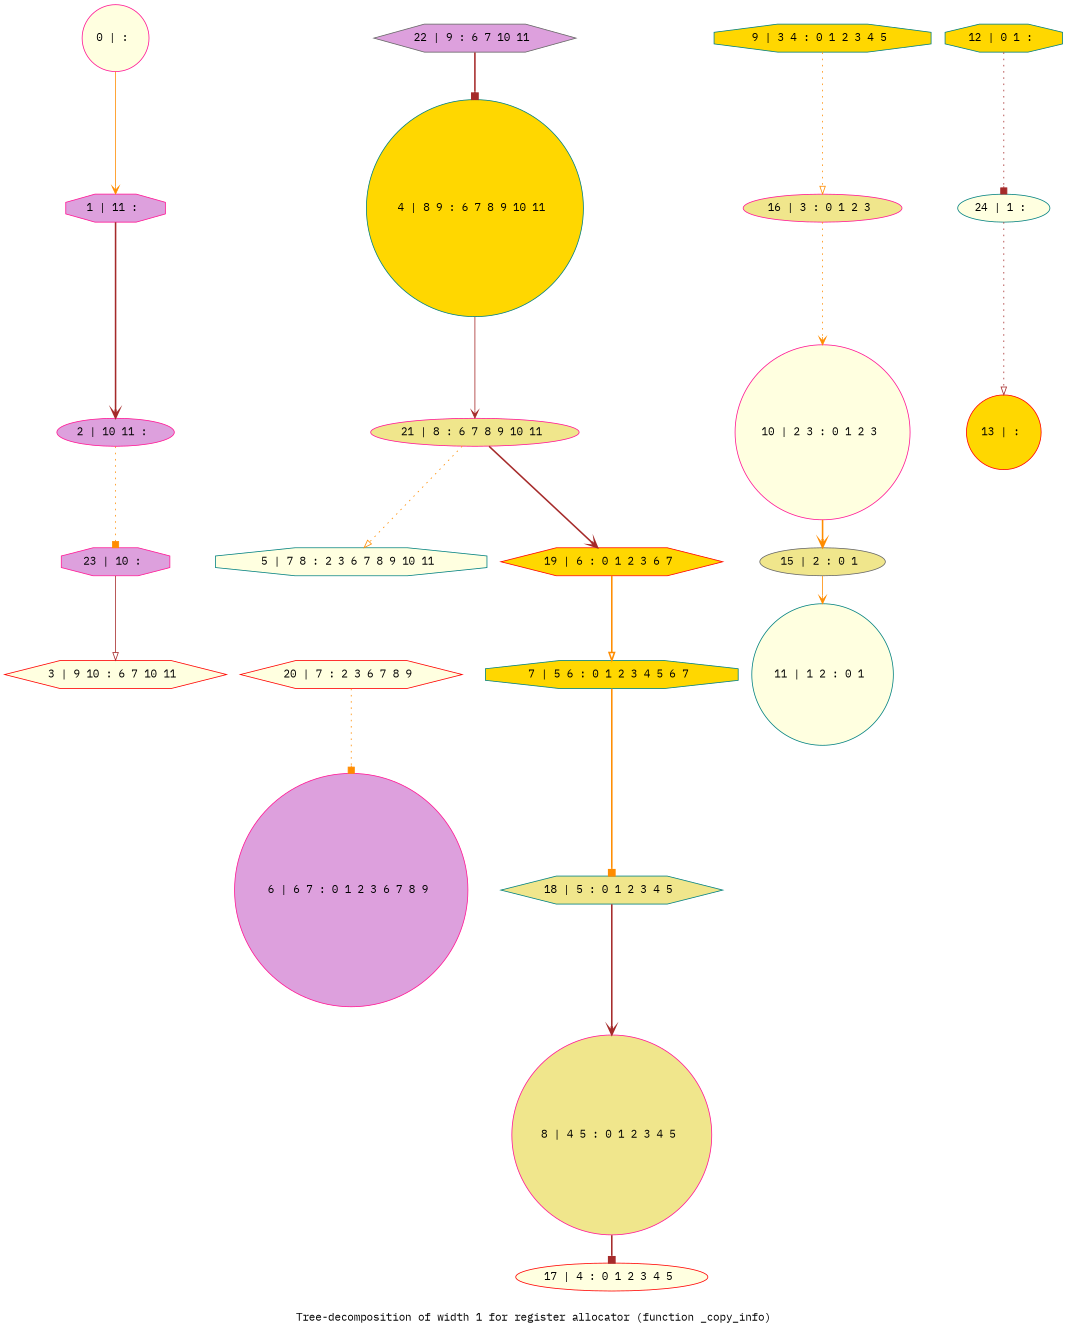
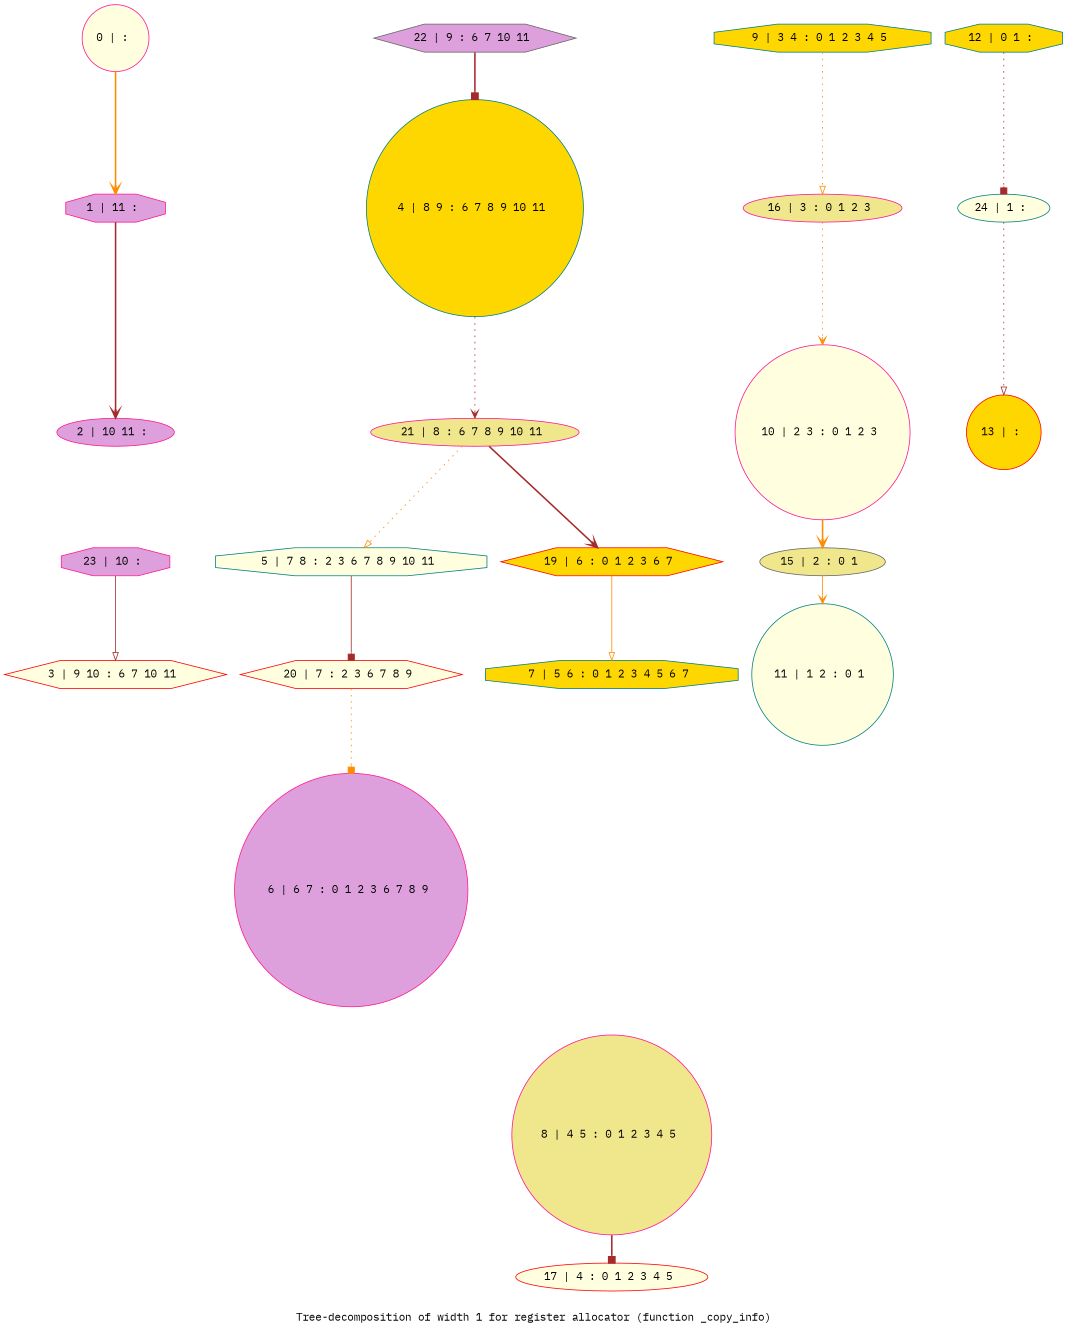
(116, 129) -> (116, 129)
(475, 364) -> (475, 364)
(116, 493) -> none
none -> (351, 614)
(612, 614) -> (612, 614)
(612, 890) -> none
